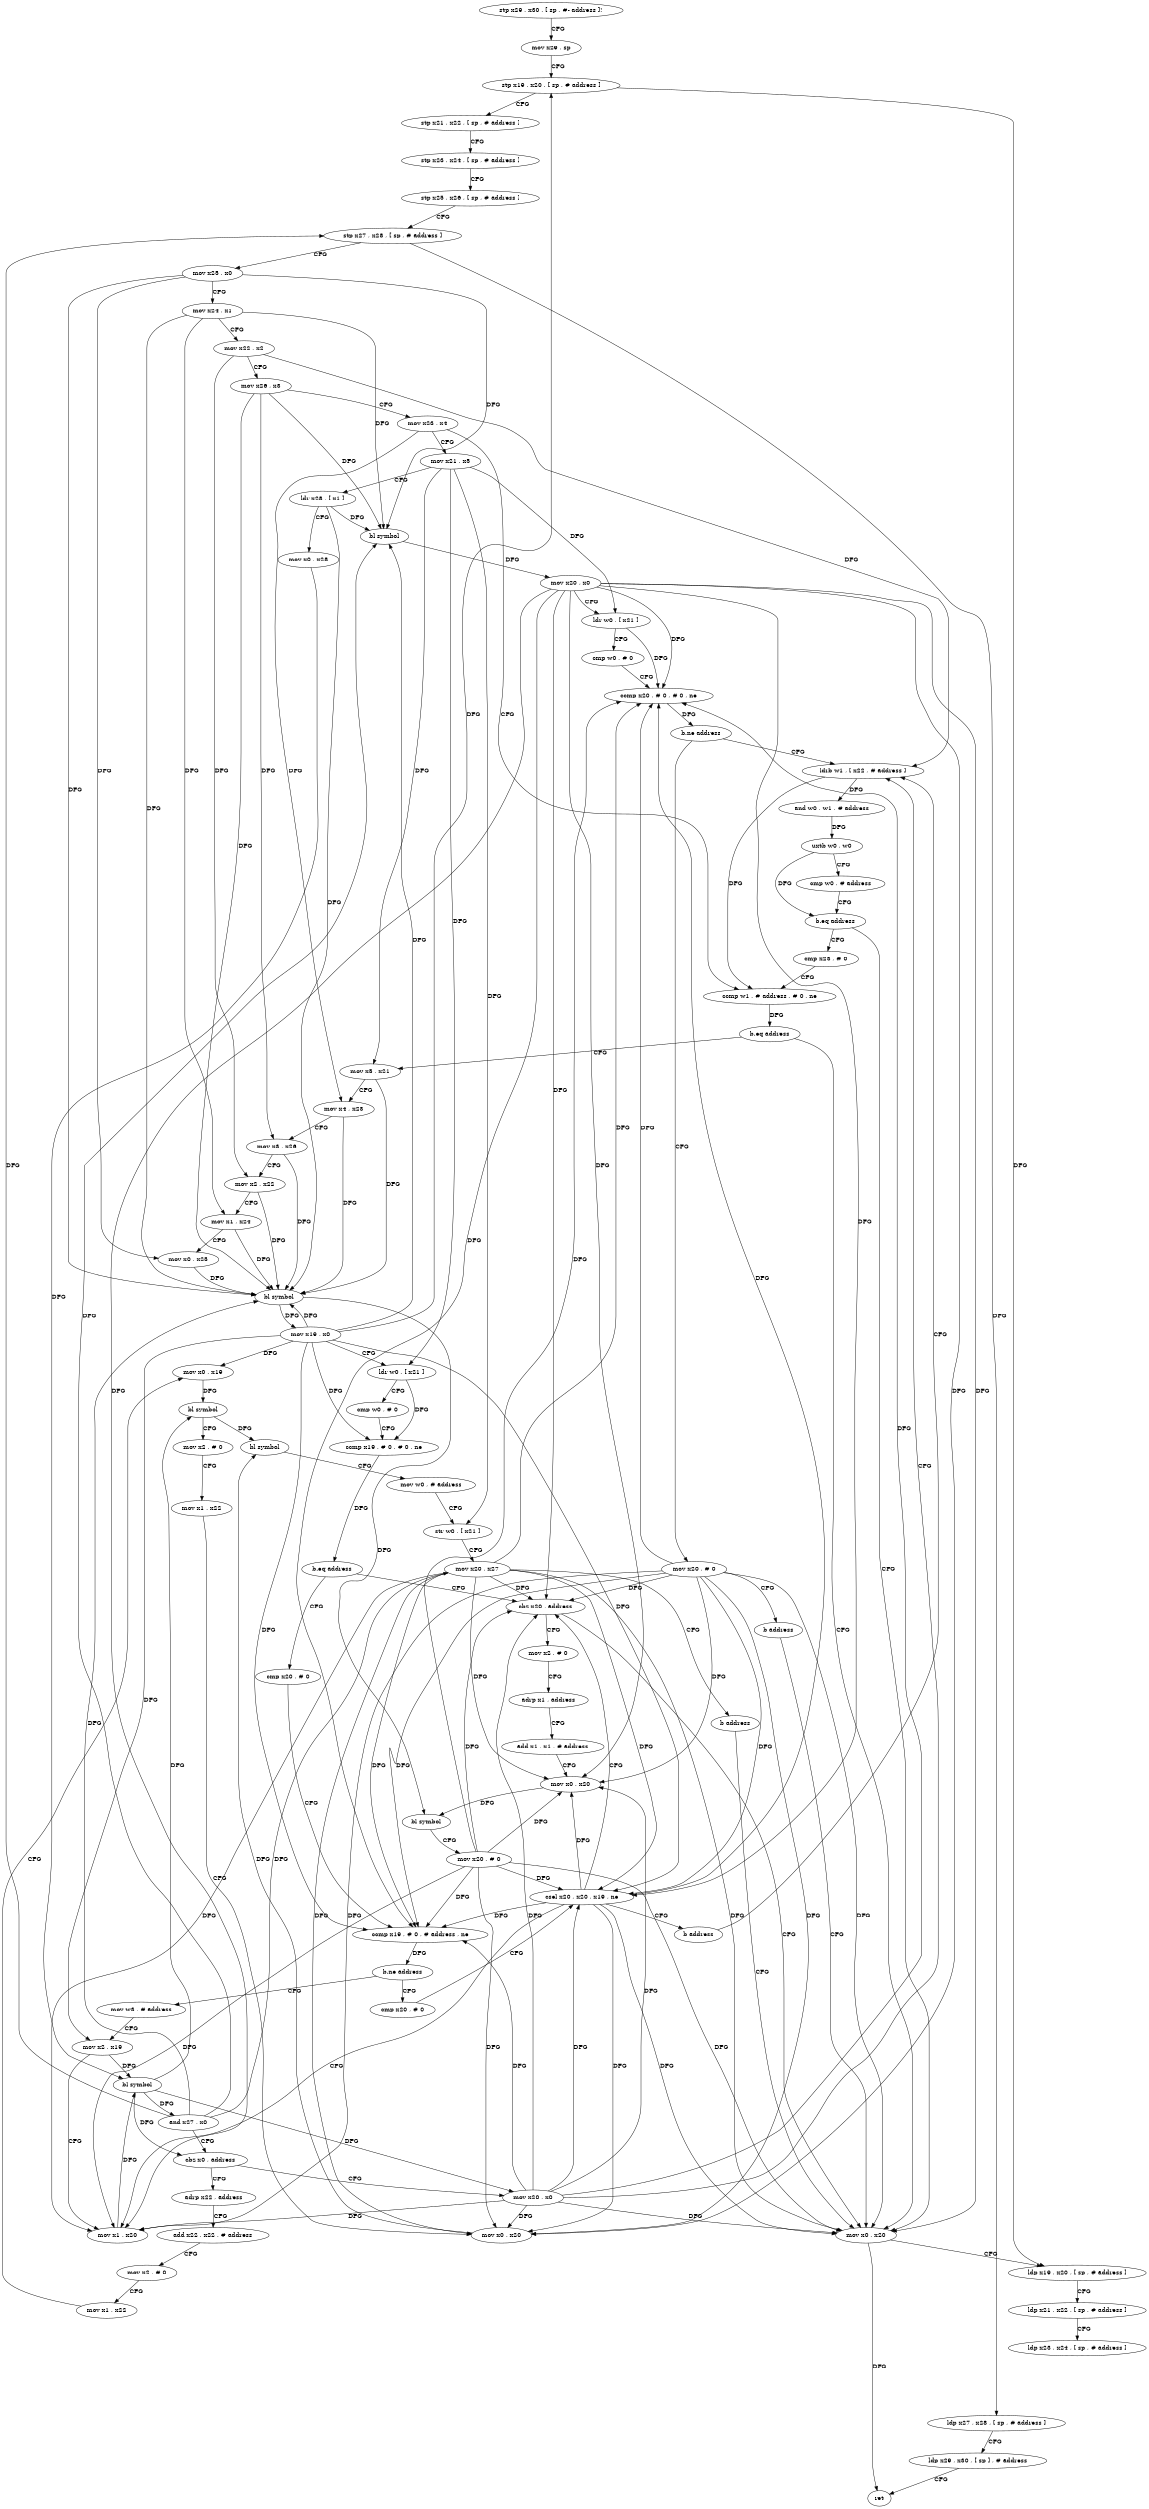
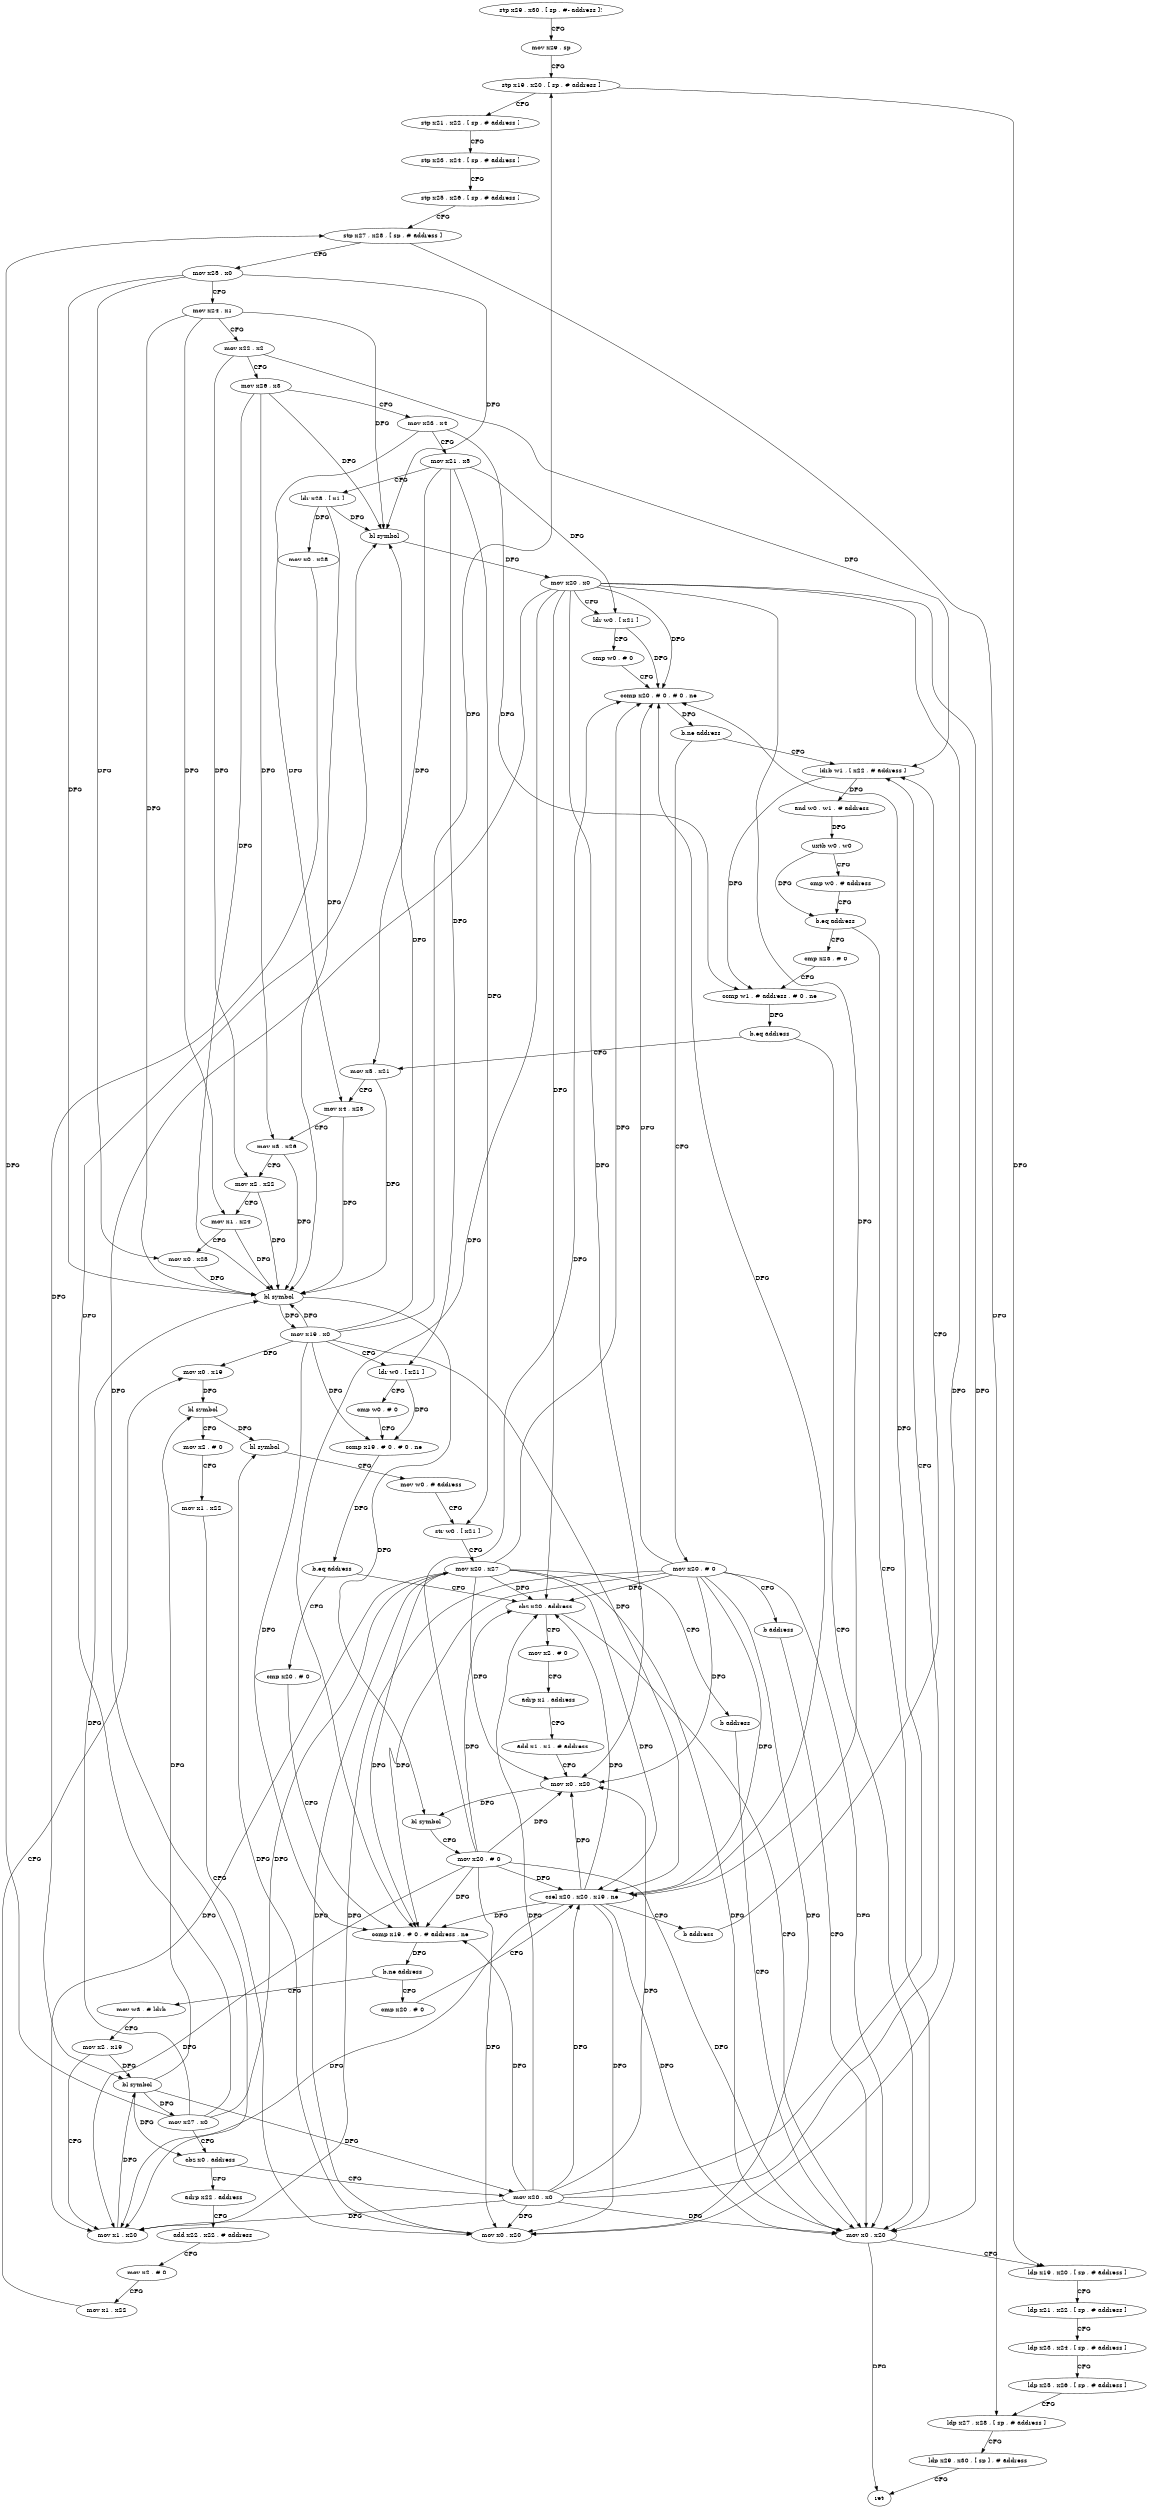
(322, 518) -> (322, 518)
(508, 715) -> (508, 715)
(144, 1640) -> none
(616, 1766) -> (616, 1766)
(141, 2010) -> (141, 2010)
(337, 2066) -> (337, 2066)
(188, 2123) -> (188, 2123)
none -> (1077, 2386)
